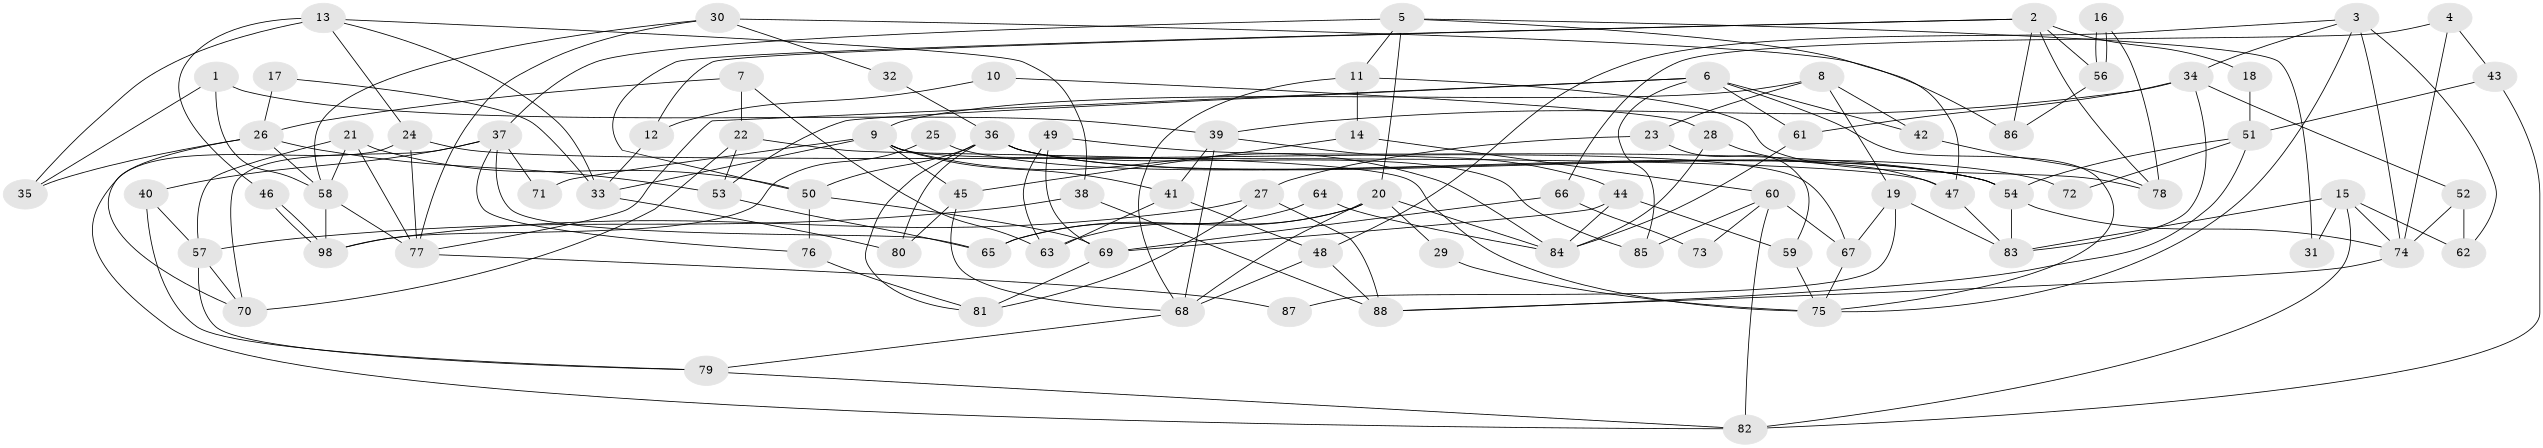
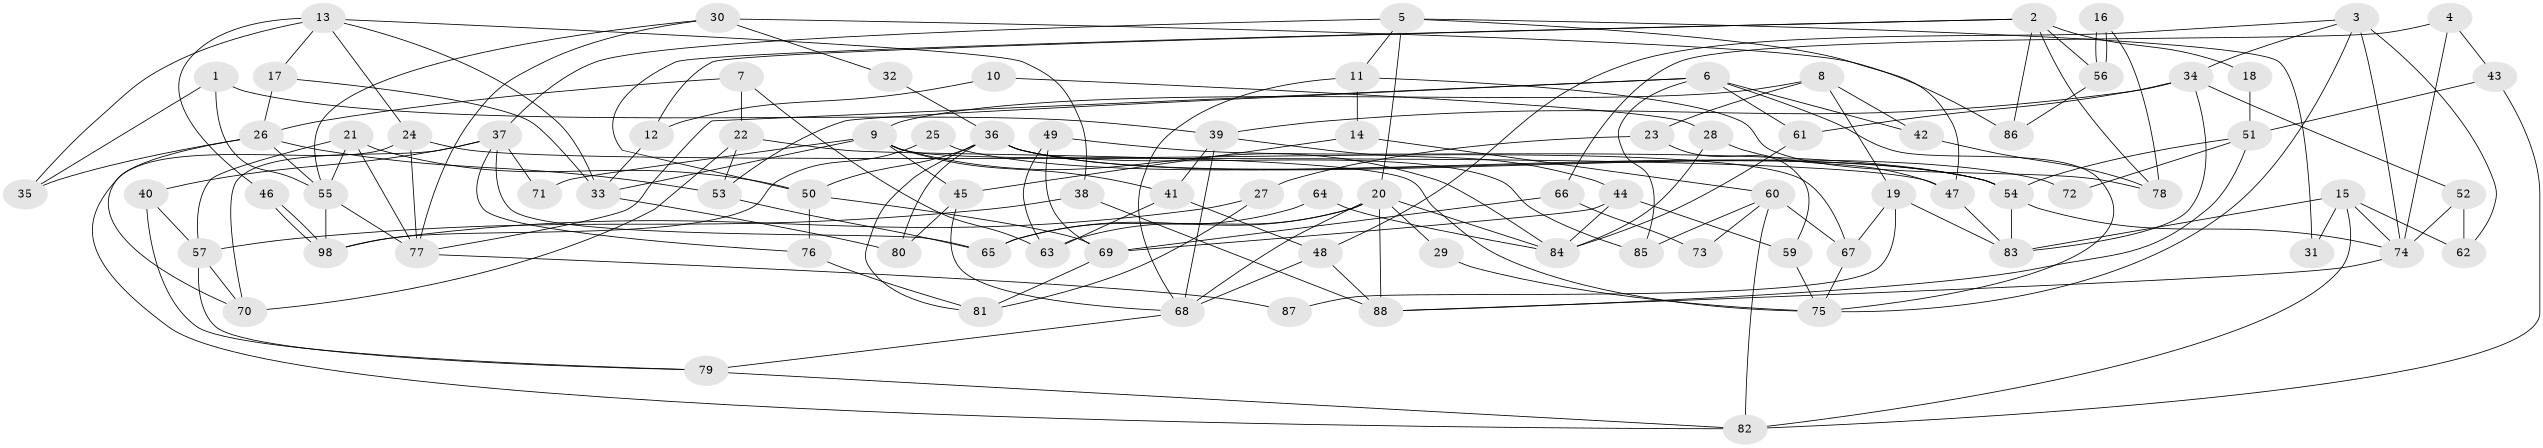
none -> (299, 47)
(326, 194) -> (326, 194)
(1355, 244) -> (1380, 253)
